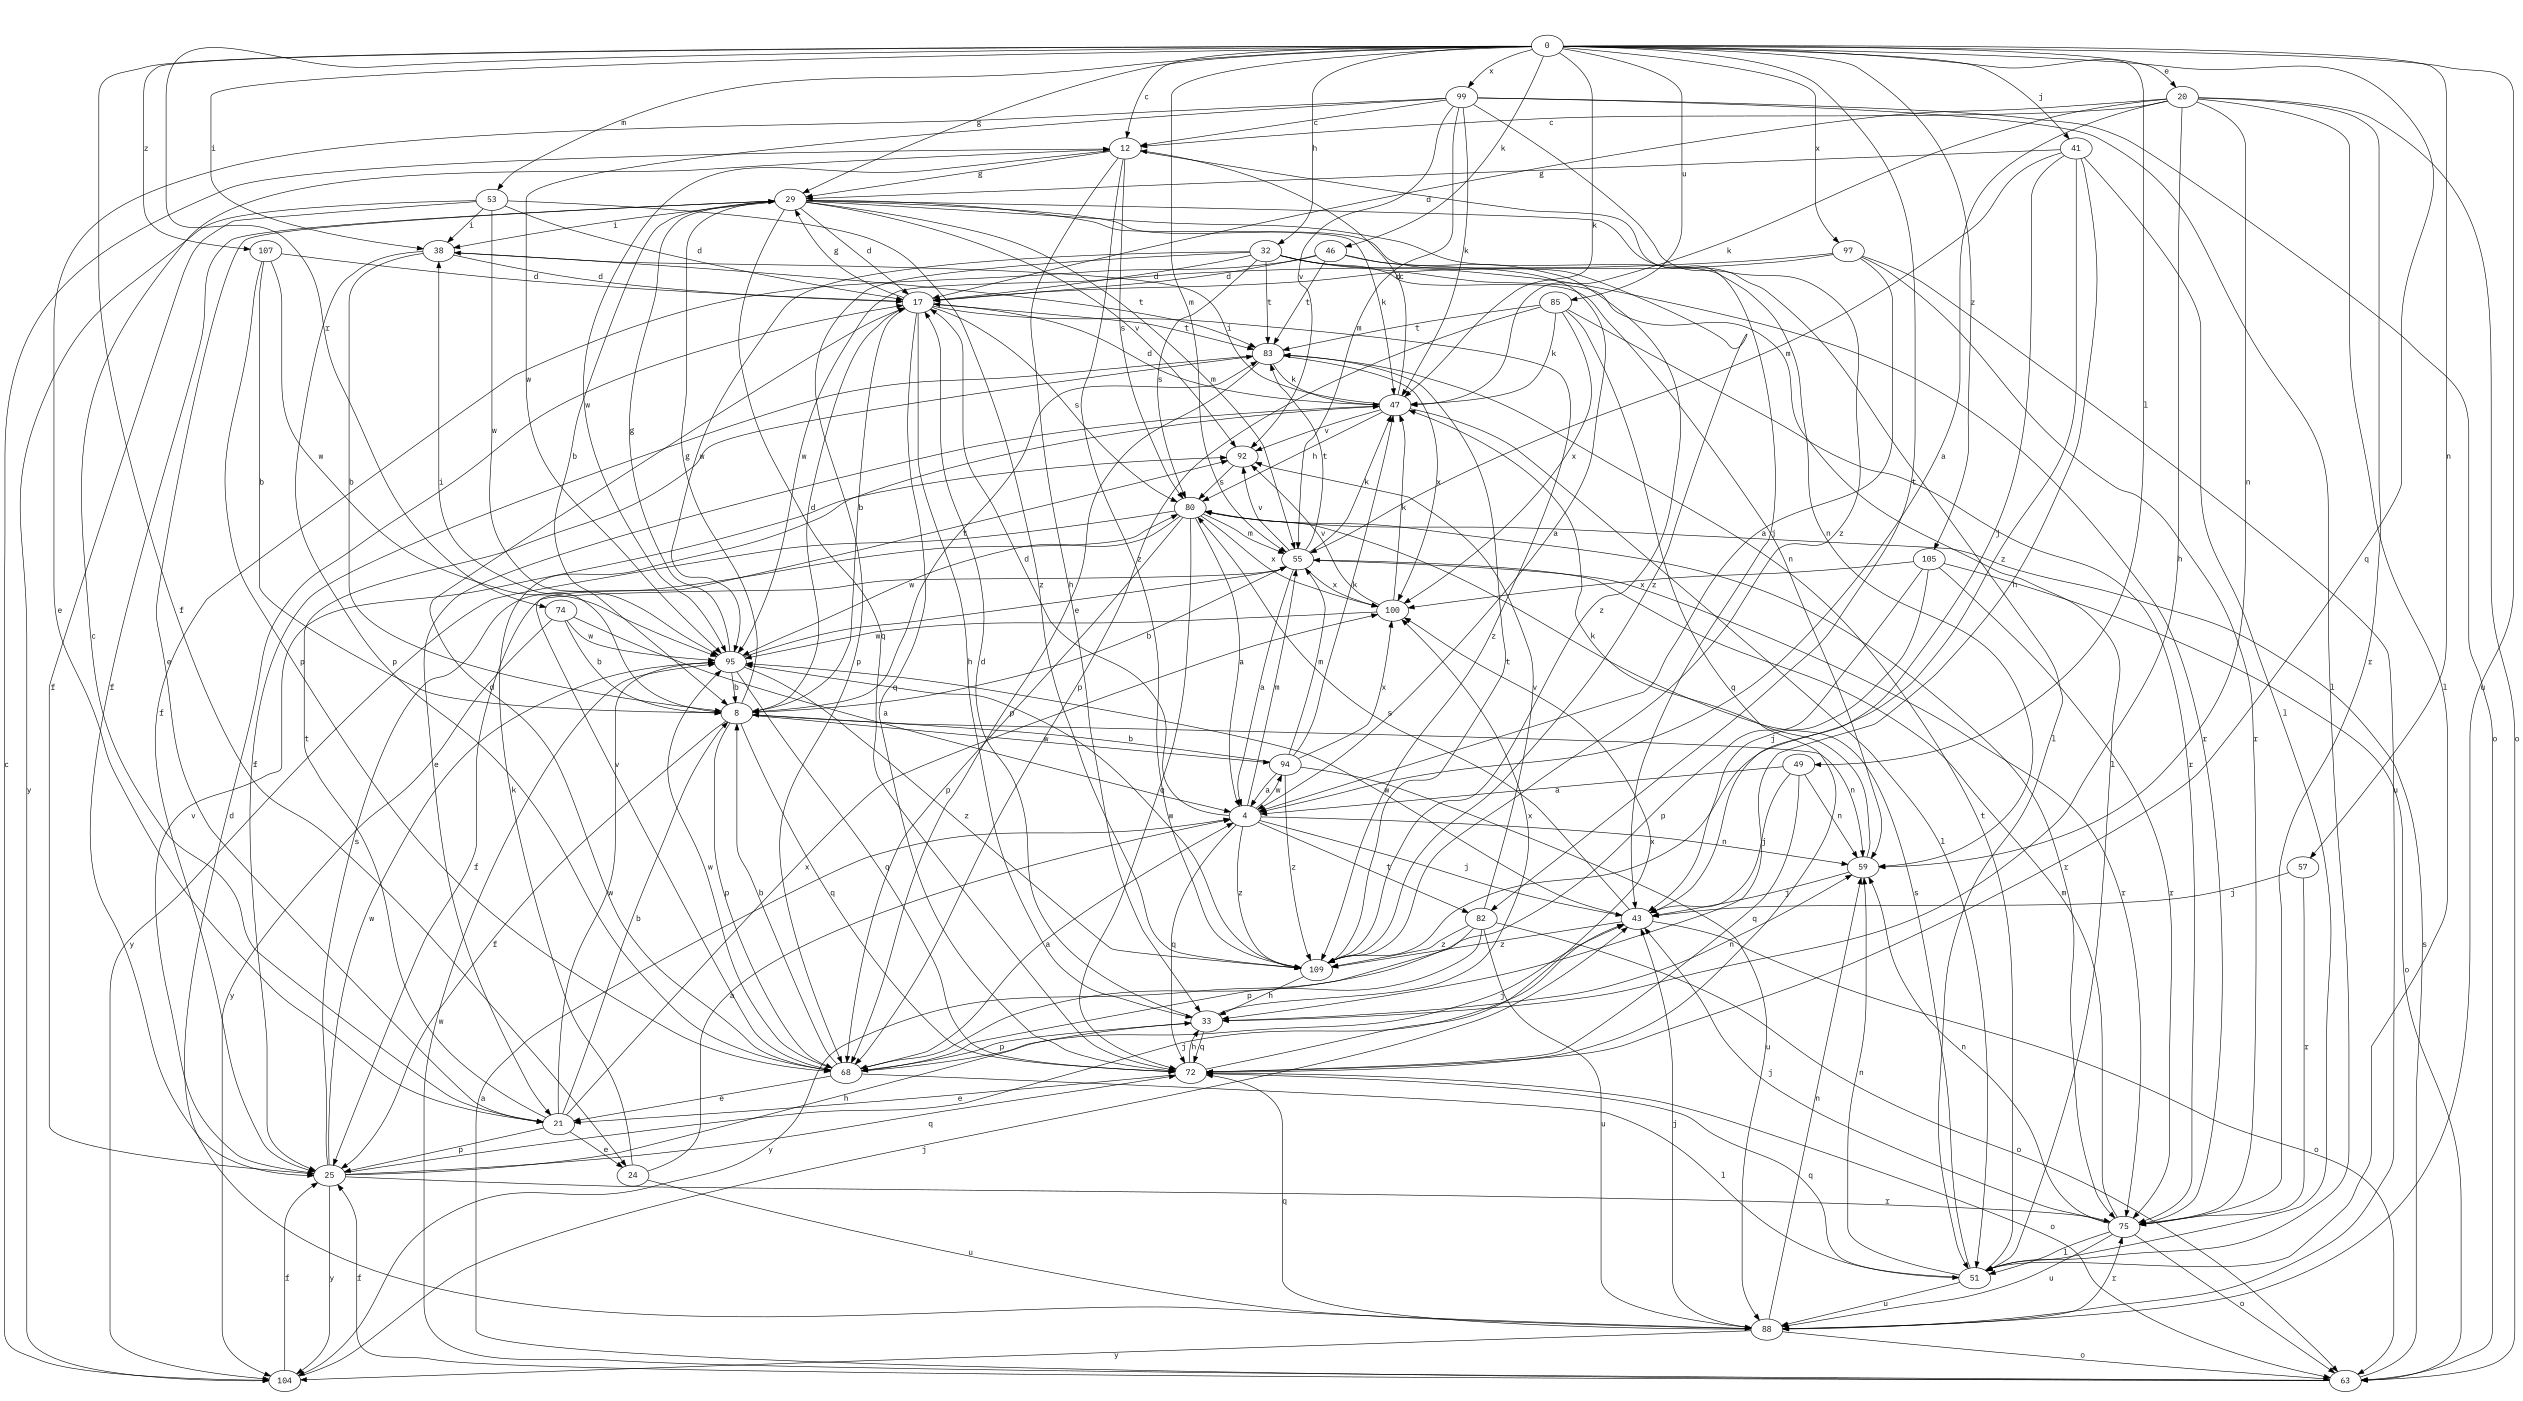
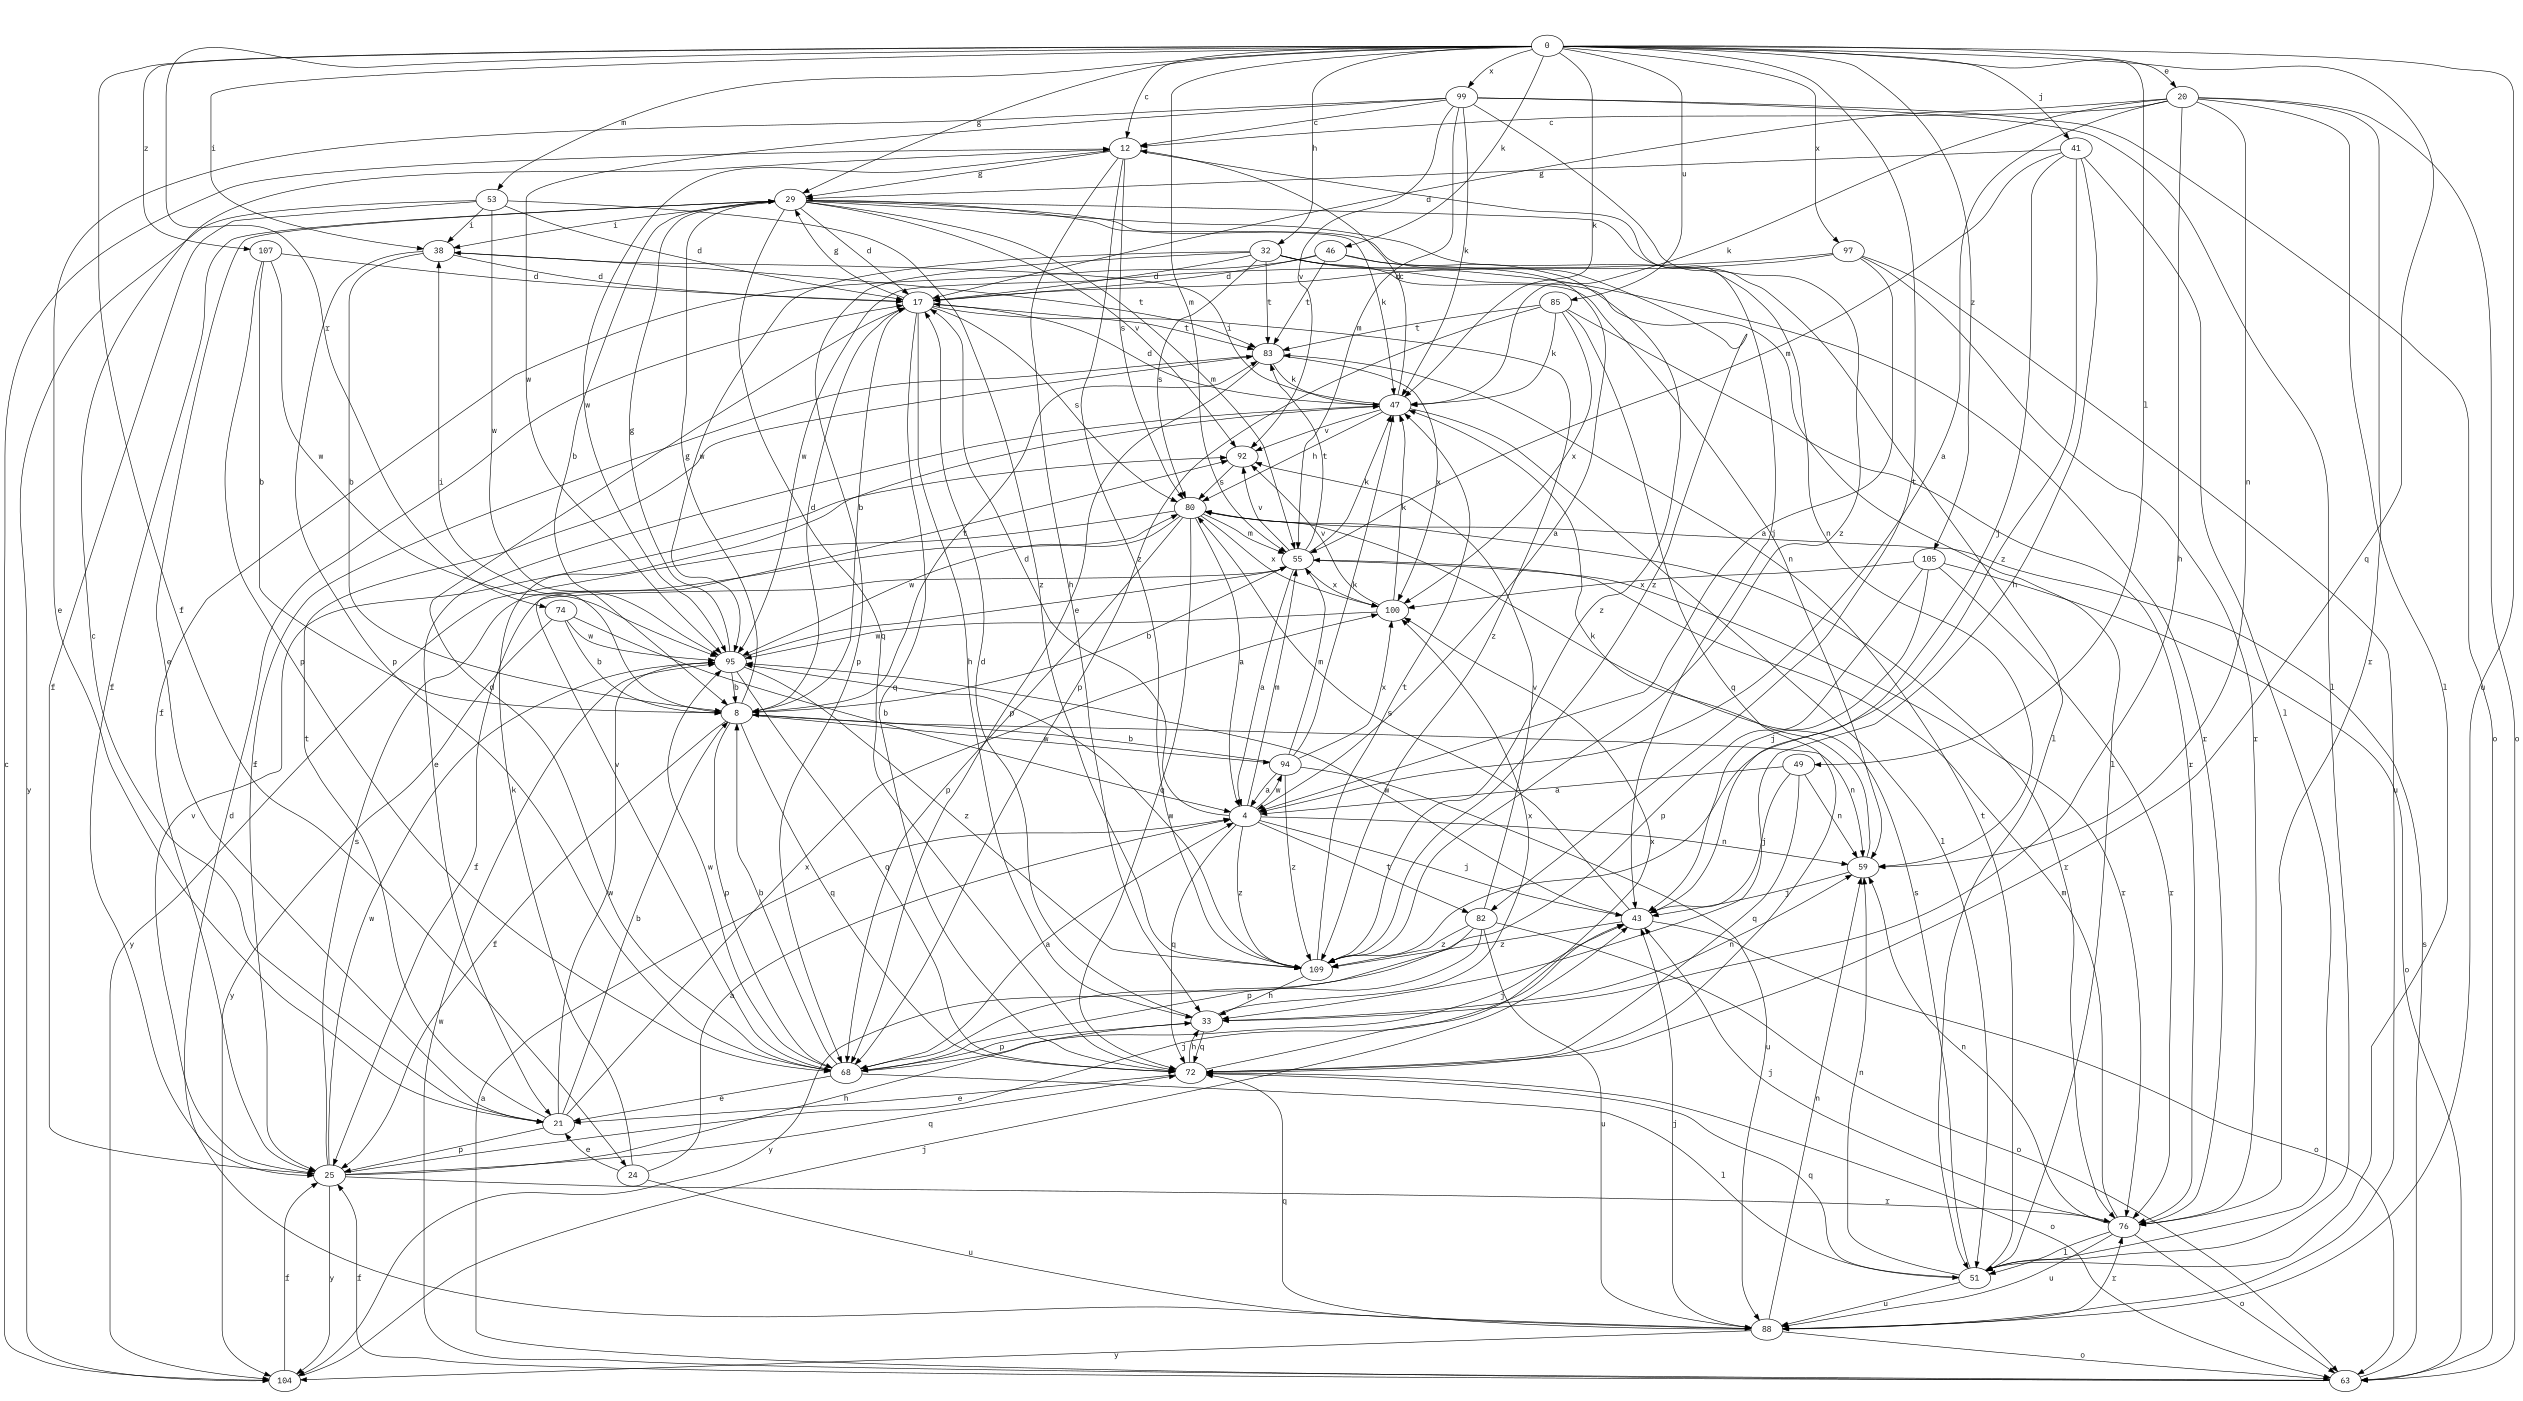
(1502, 630) -> (1404, 681)
(886, 713) -> (886, 713)
(2303, 867) -> none
(594, 1147) -> (585, 1154)
(2124, 1227) -> (2124, 1227)
